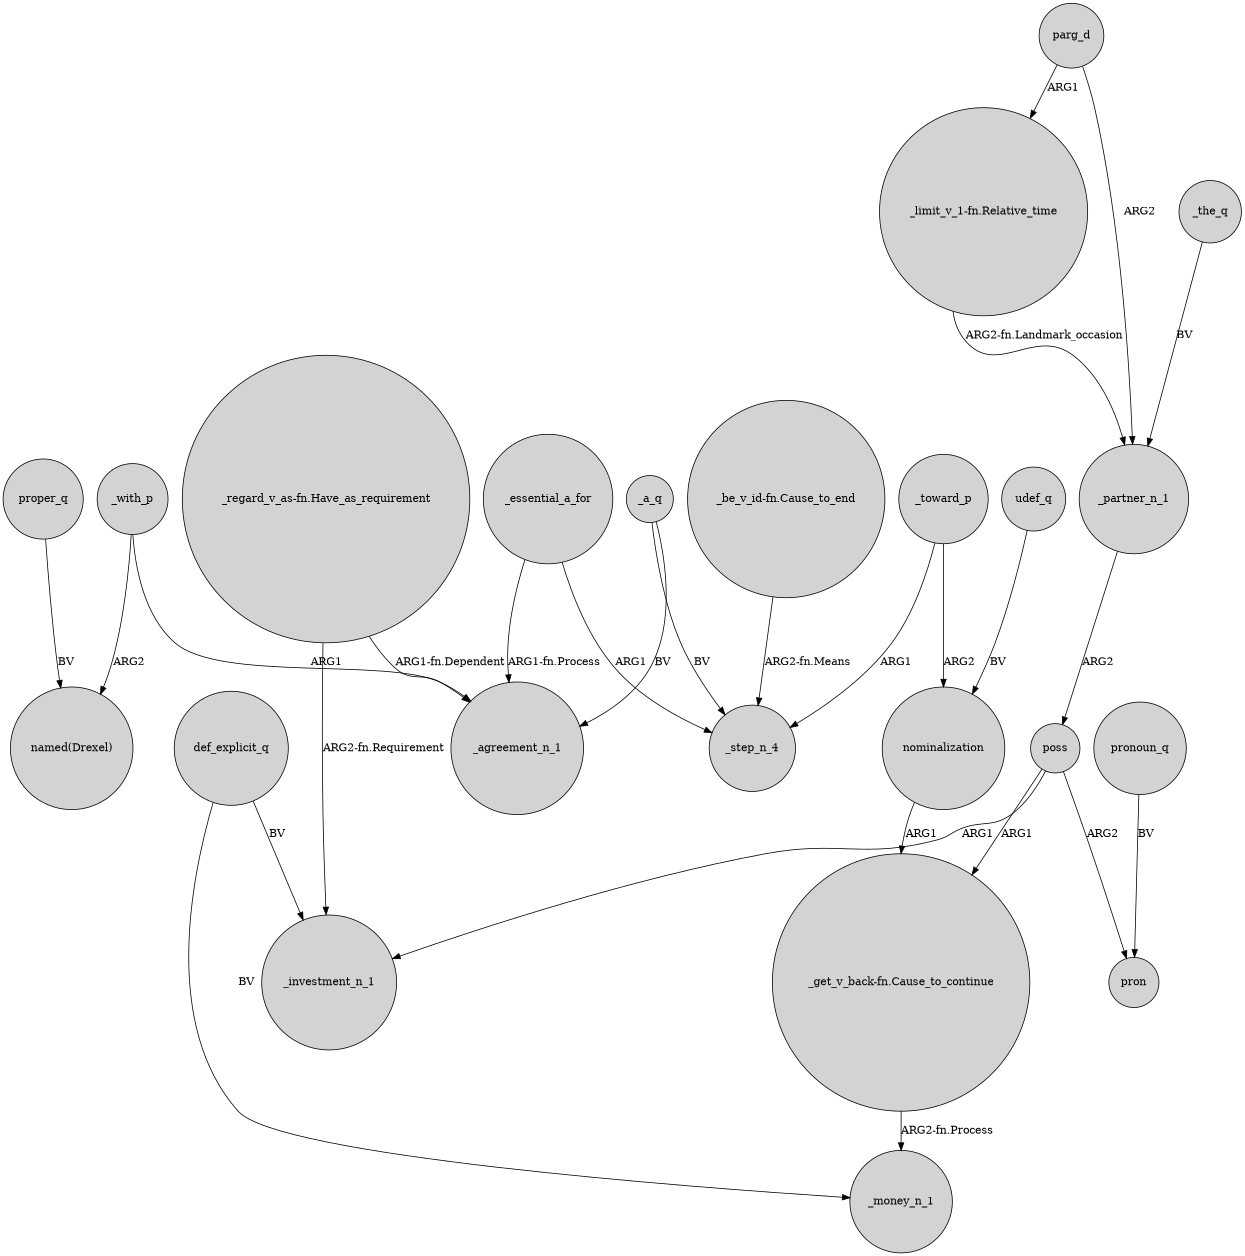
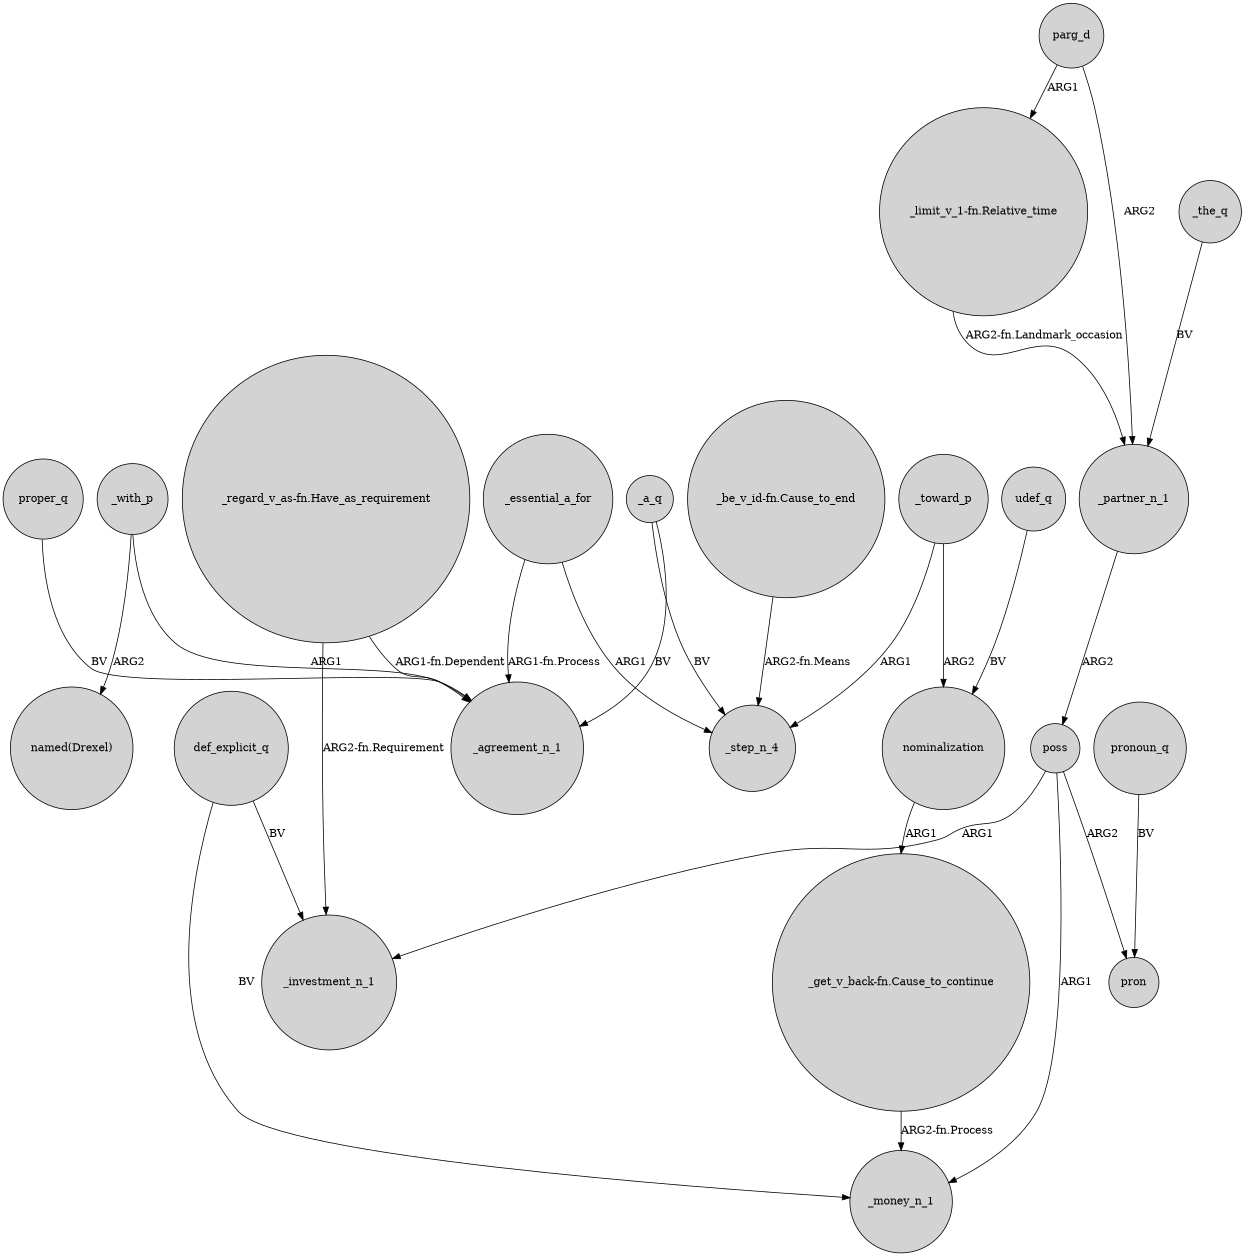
(51, 610) -> (208, 679)
(1006, 824) -> (1059, 997)
